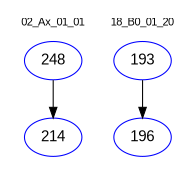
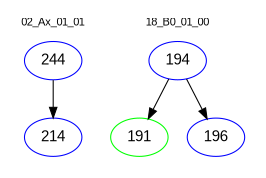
(143, 23) -> (178, 23)
(53, 61) -> (53, 61)
(143, 61) -> (178, 61)
none -> (139, 137)
